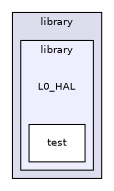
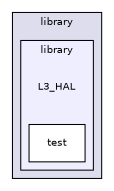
(57, 87) -> (57, 87)
